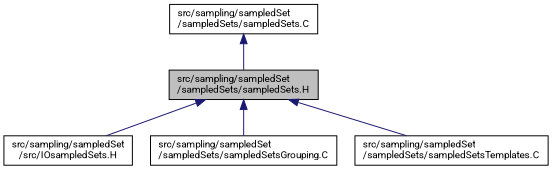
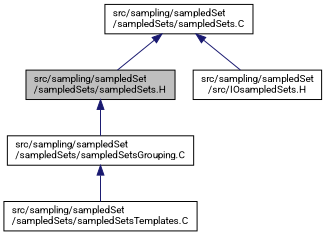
(151, 119) -> (222, 55)
(352, 119) -> (101, 188)
